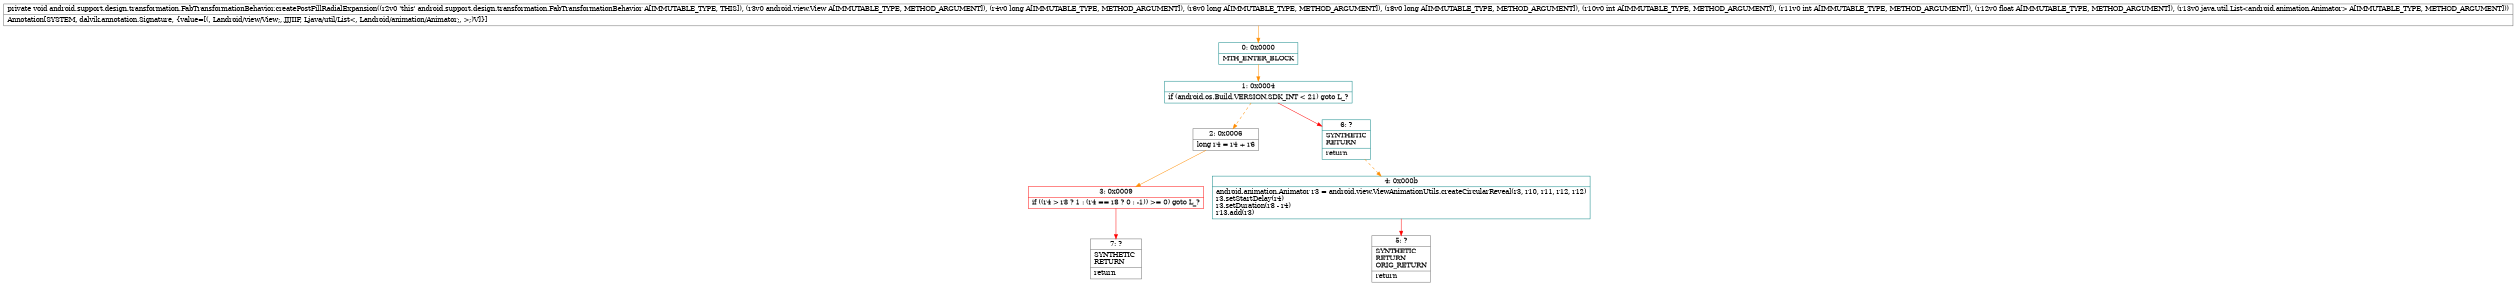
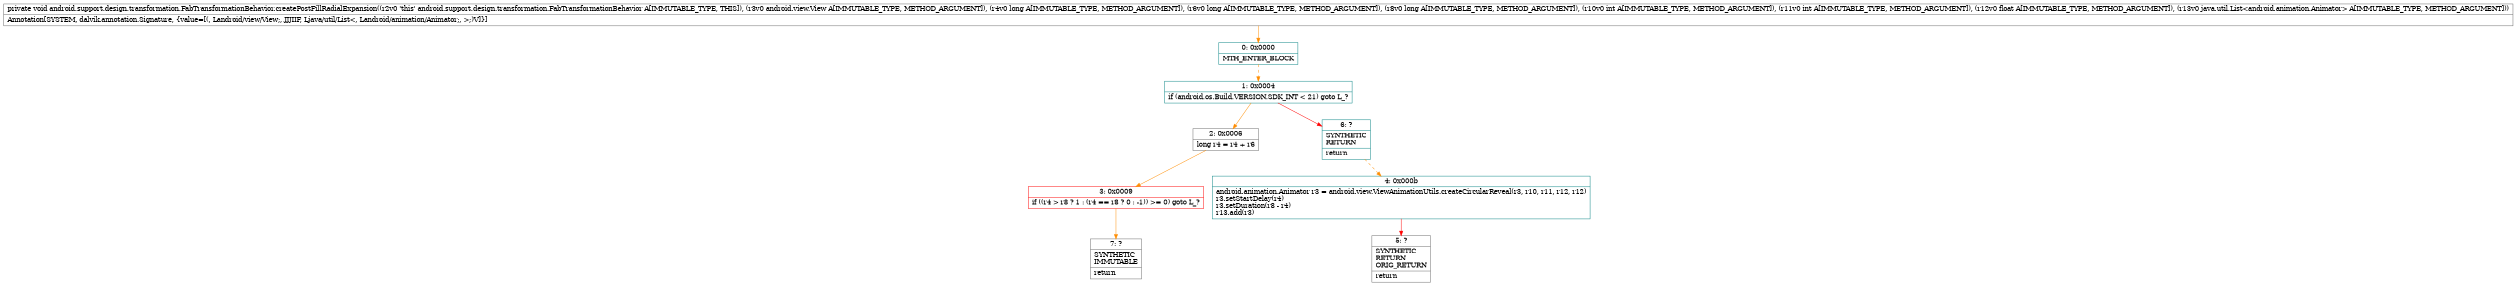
(1258, 70) -> (1258, 70)
(1243, 114) -> (1243, 114)
(1116, 221) -> (1116, 221)
(1109, 262) -> (1116, 262)
